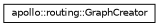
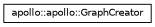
(79, 13) -> (78, 13)
